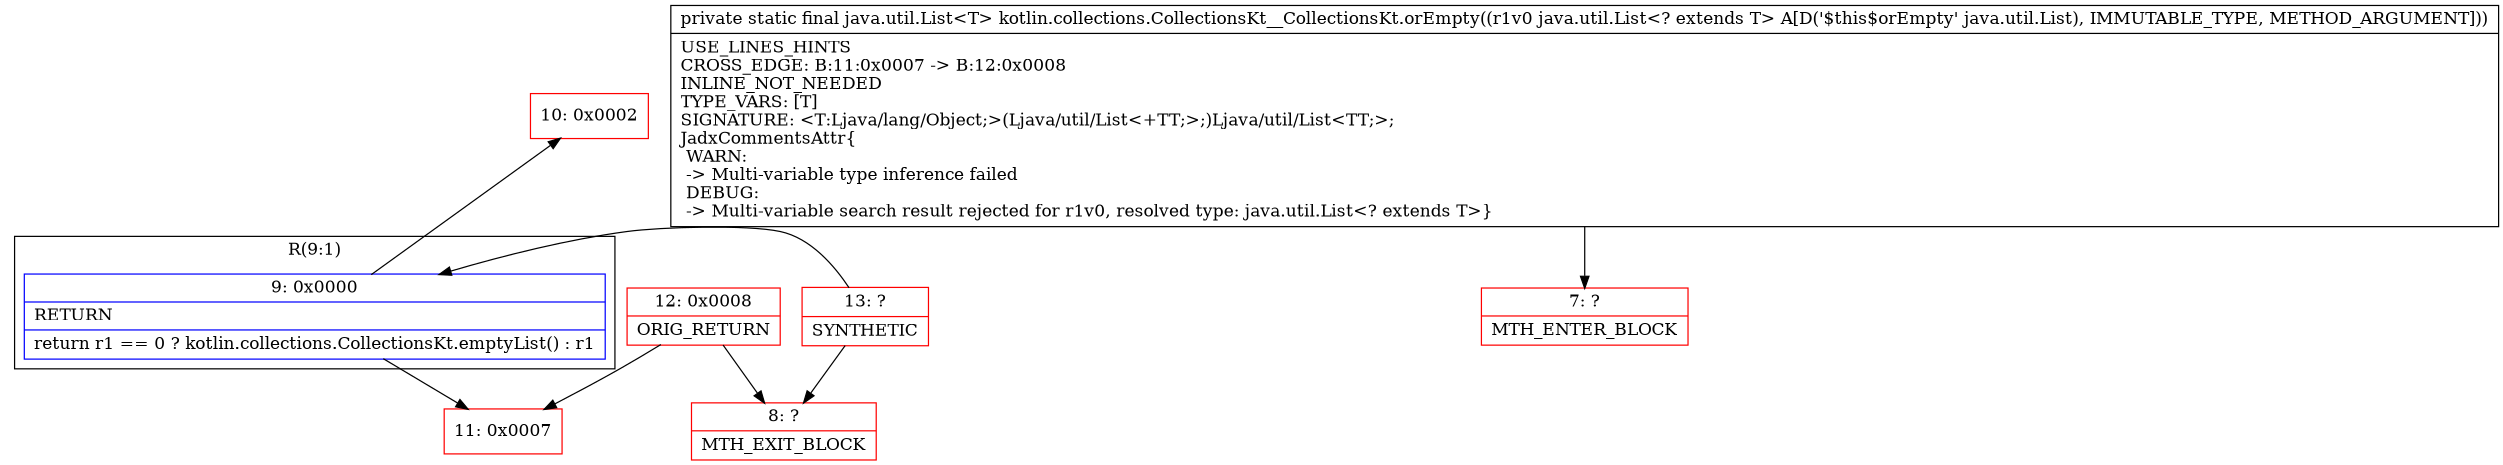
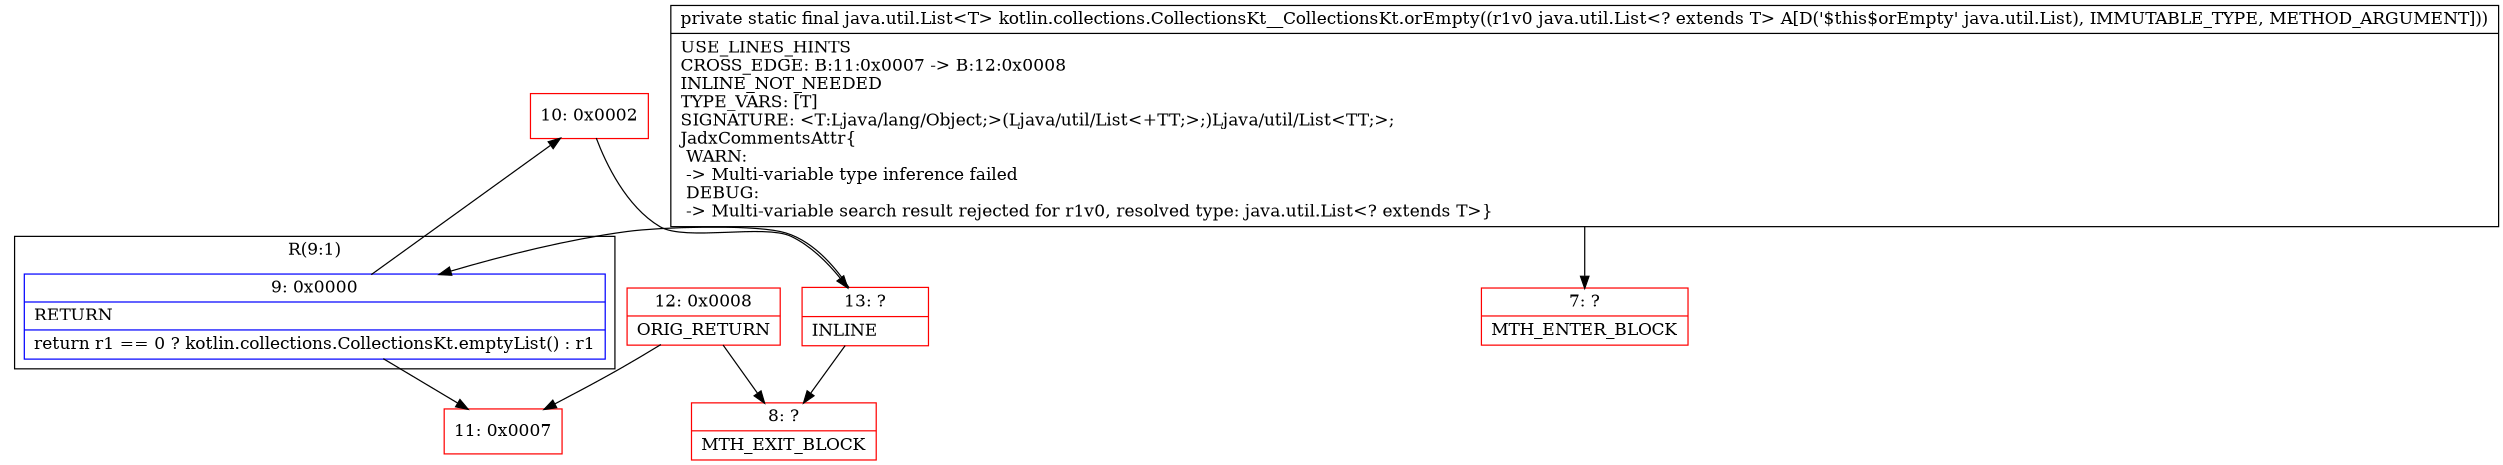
none -> (651, 220)
(865, 331) -> (845, 331)
